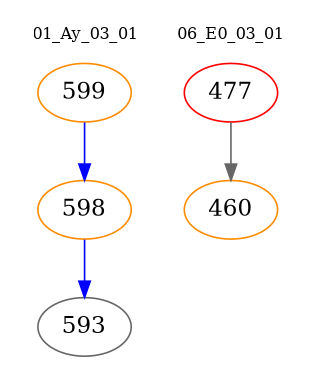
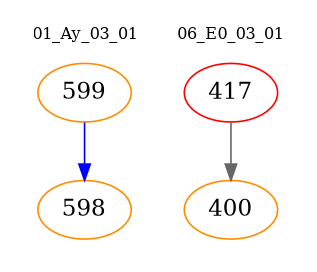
(231, 93) -> (231, 93)
(231, 210) -> (231, 210)
(85, 327) -> none
